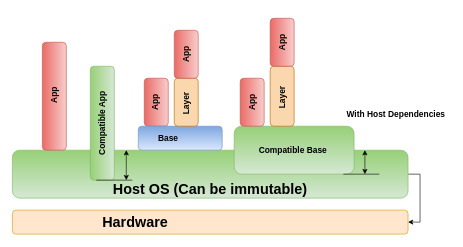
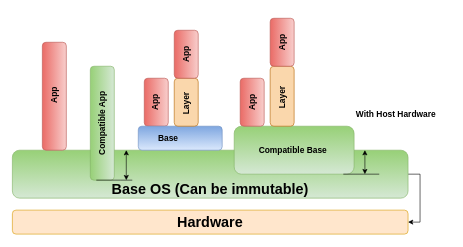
(396, 114) -> (396, 114)
(210, 189) -> (210, 189)
(135, 222) -> (210, 222)
